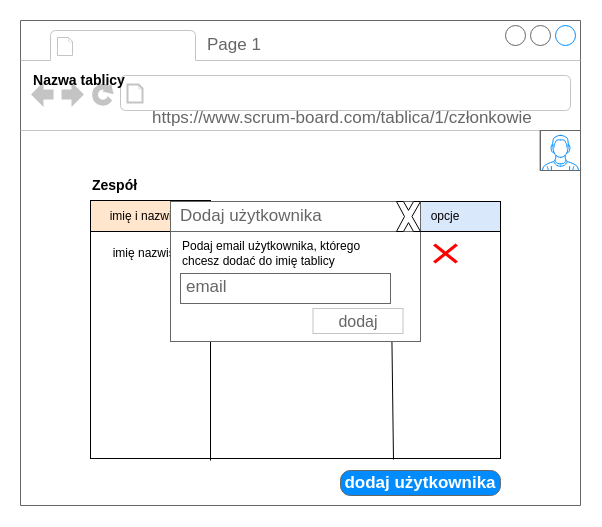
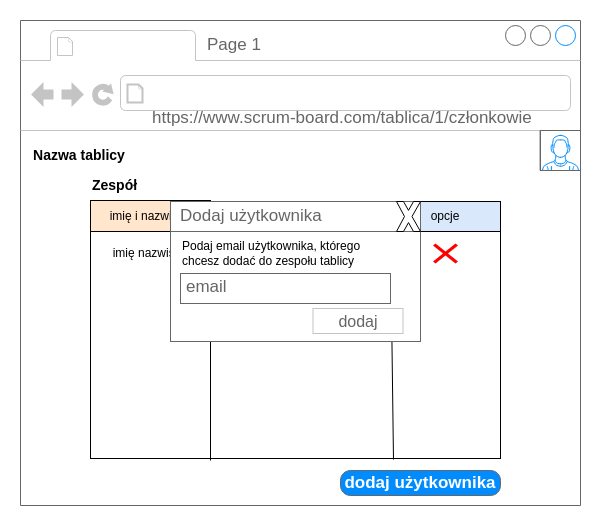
(80, 81) -> (80, 156)
(282, 254) -> (282, 254)
